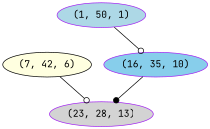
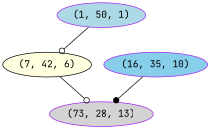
(126, 38) -> (76, 38)
(101, 114) -> (101, 114)
